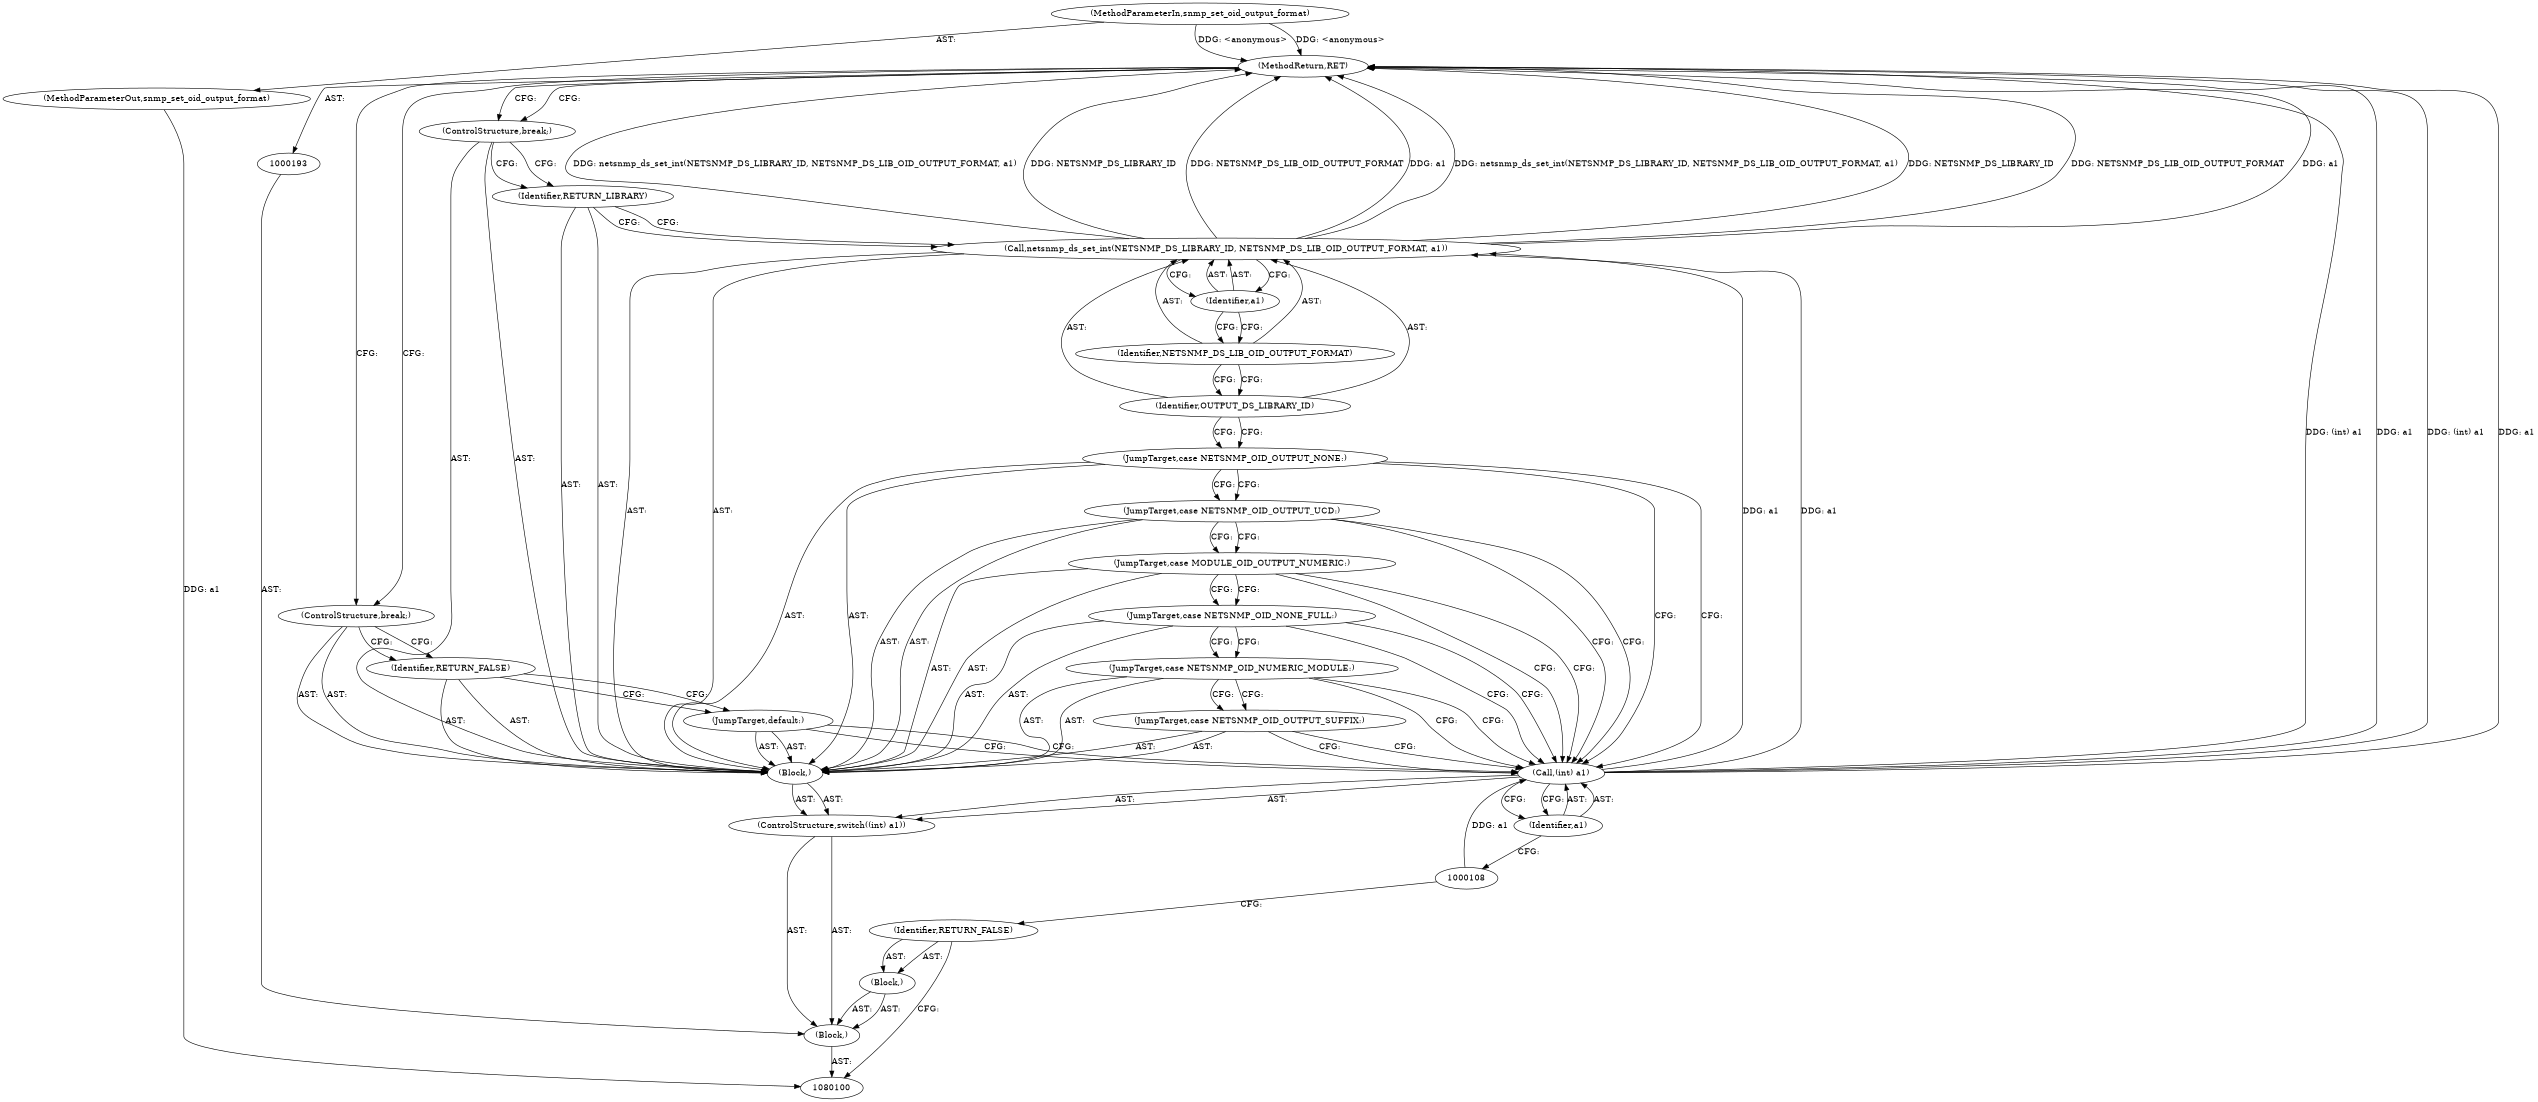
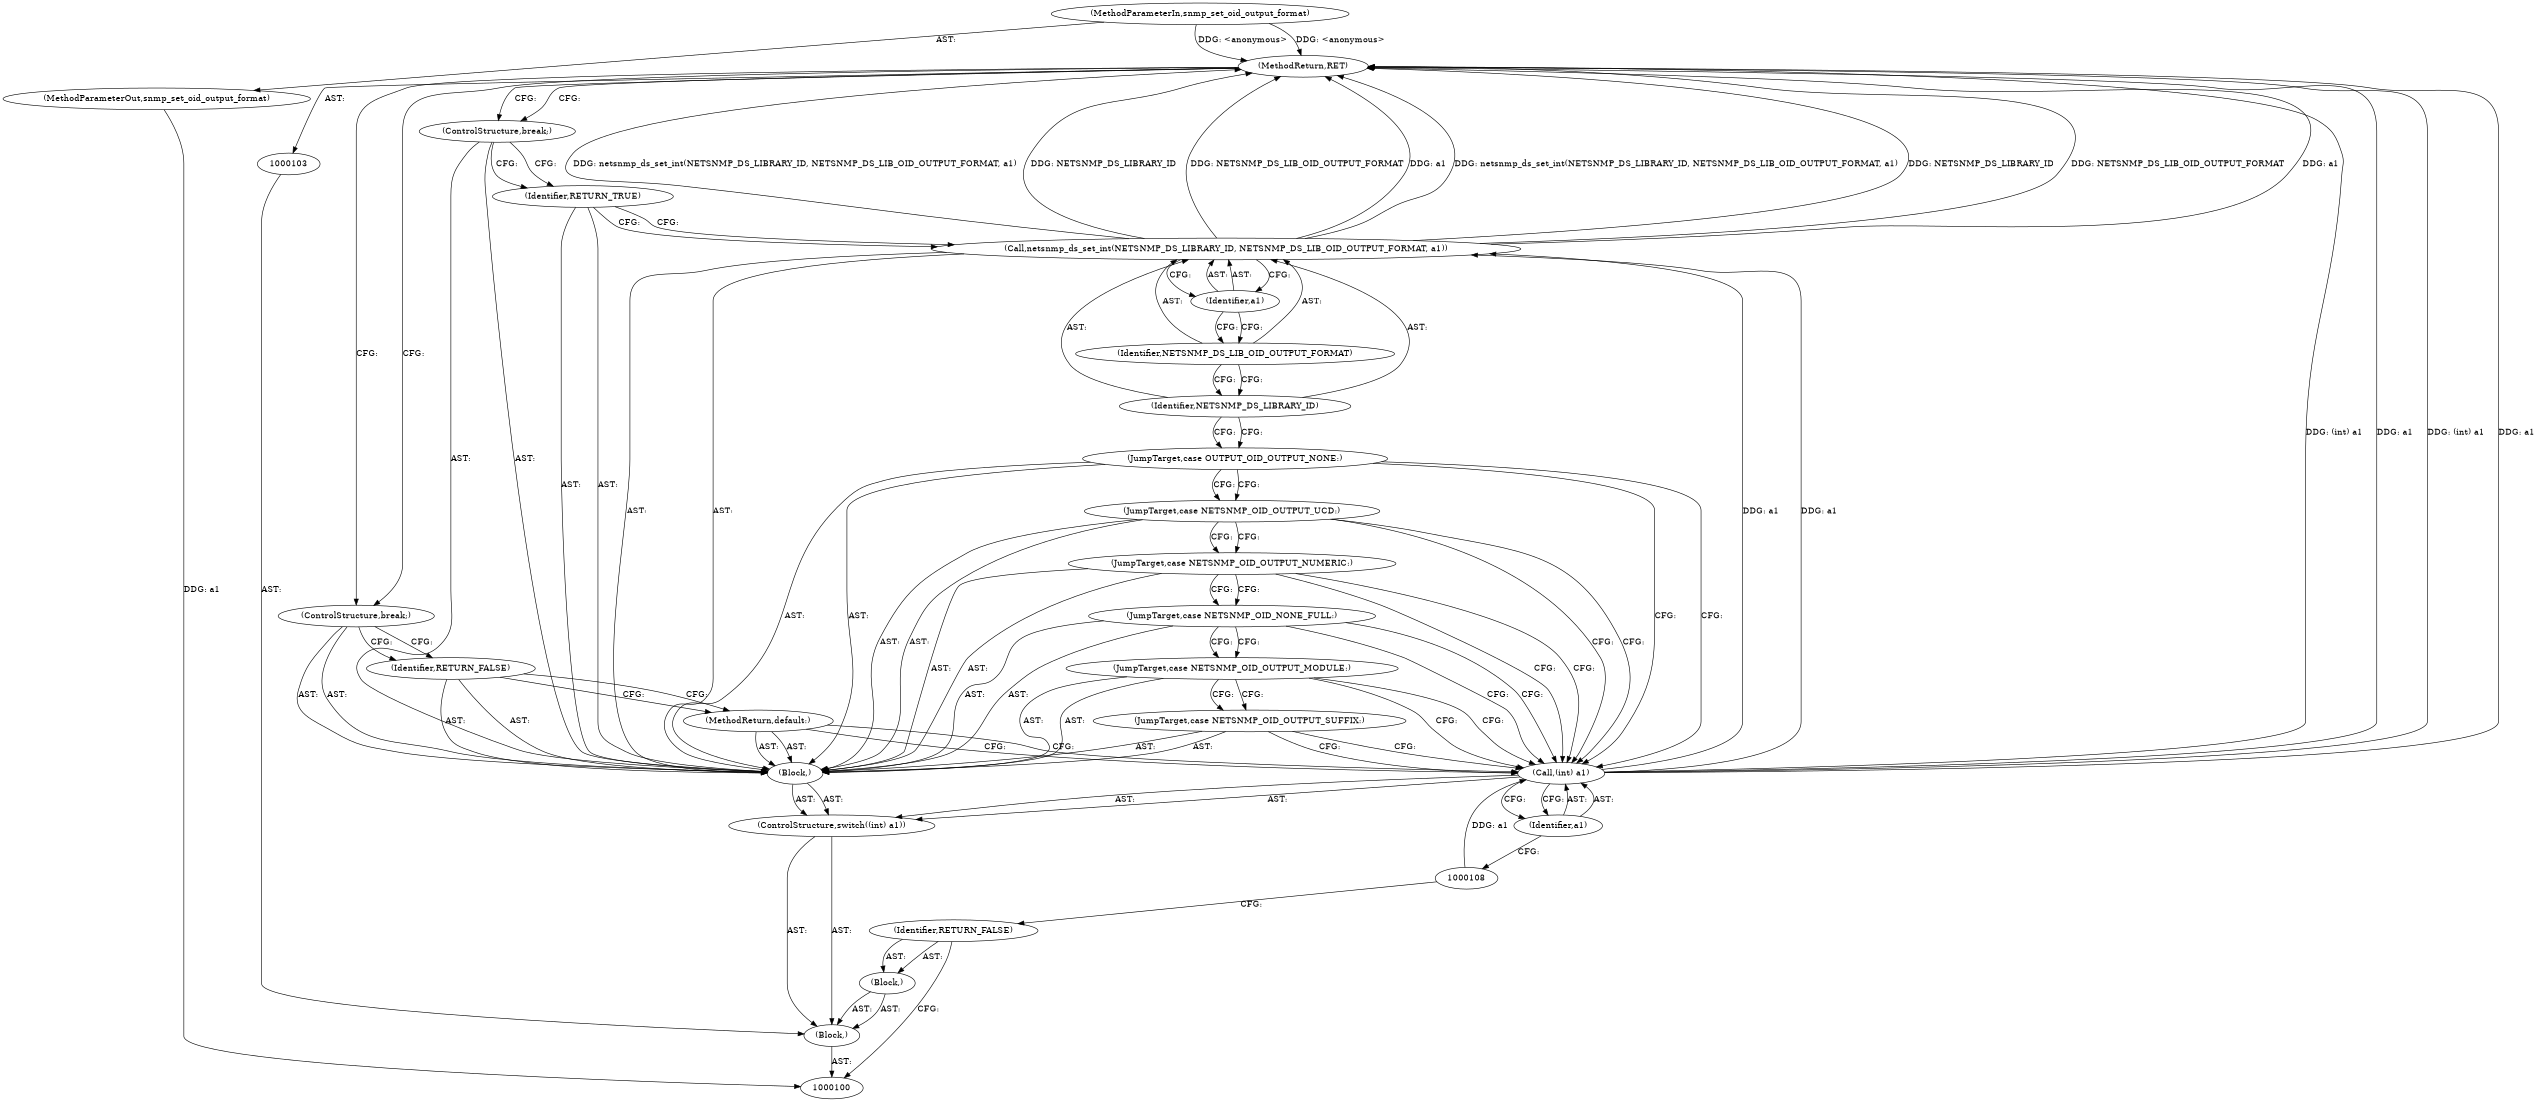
(289, 164) -> (289, 164)
(583, 197) -> (583, 197)
(1235, 406) -> (1235, 406)
(1235, 459) -> (1235, 459)
(1232, 564) -> (1232, 564)
(1232, 668) -> (1232, 668)
(758, 721) -> (758, 721)
(832, 1088) -> (832, 1088)
